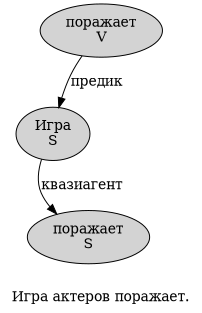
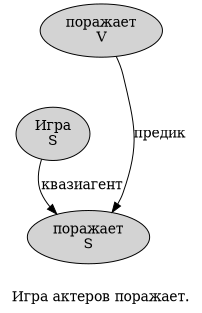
(70, 76) -> (134, 130)
